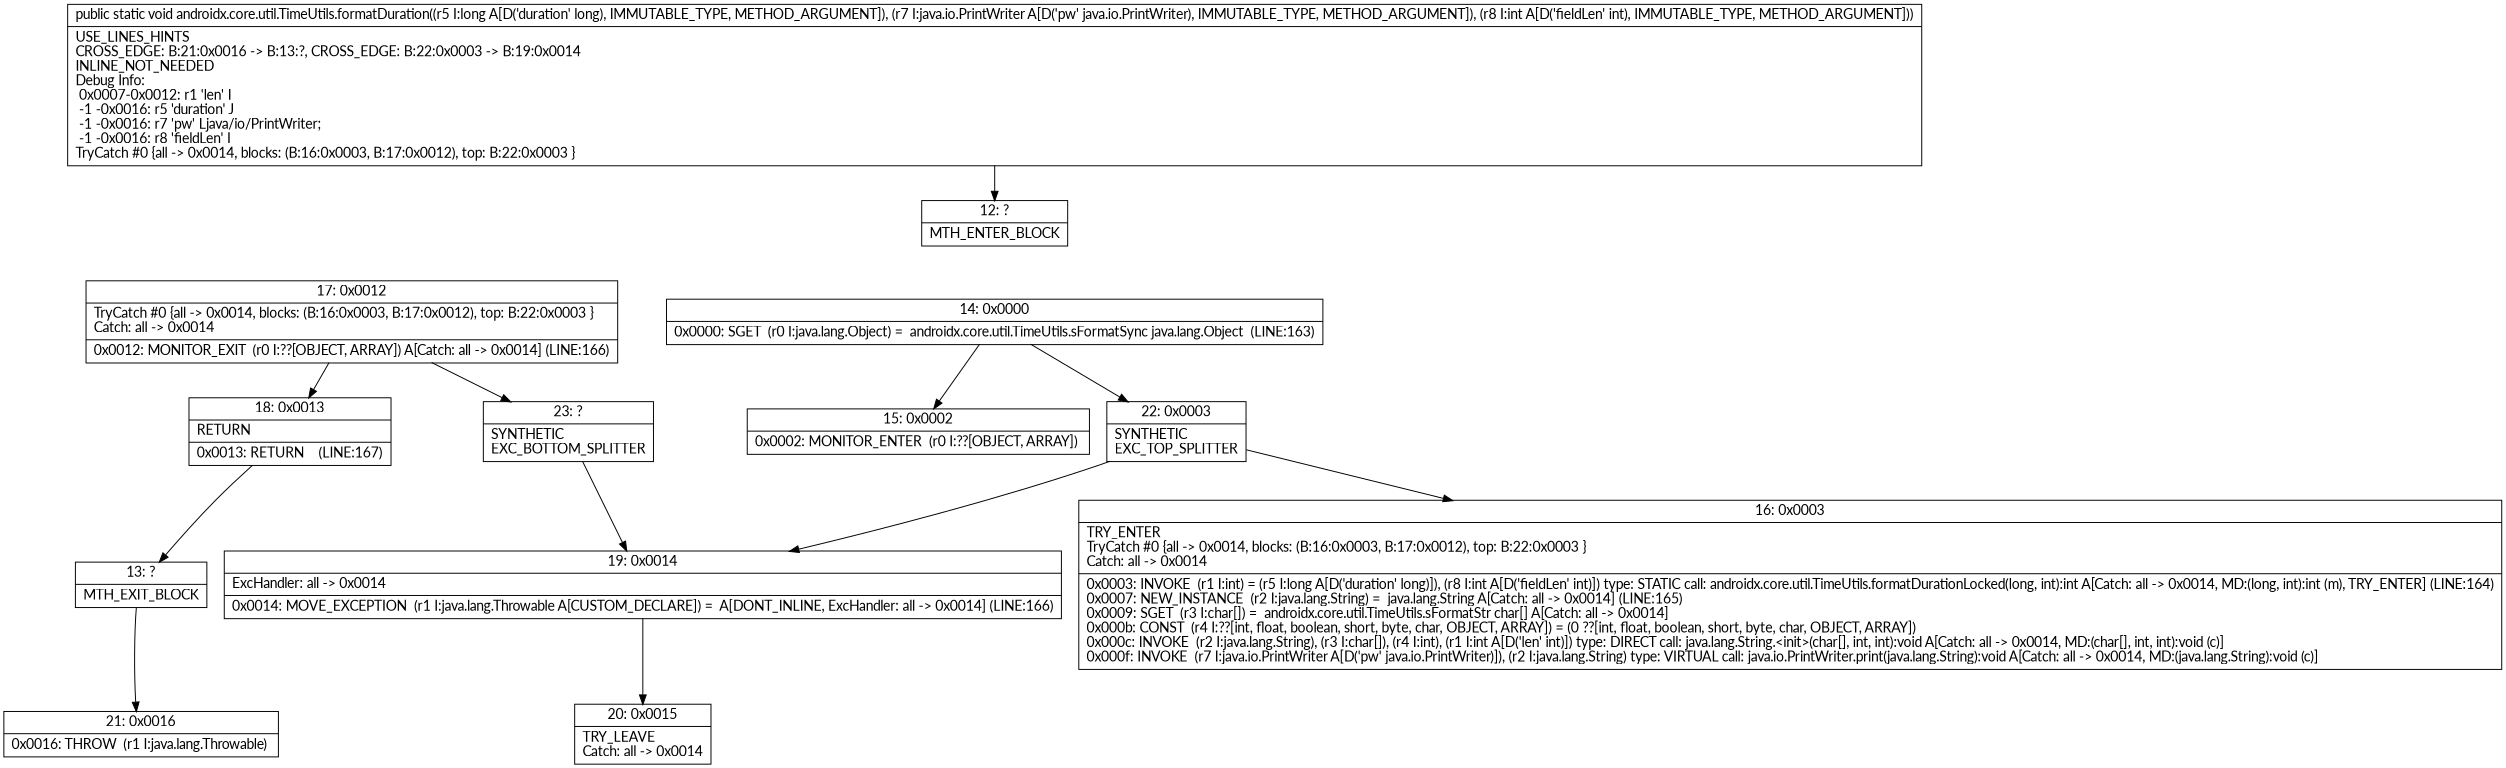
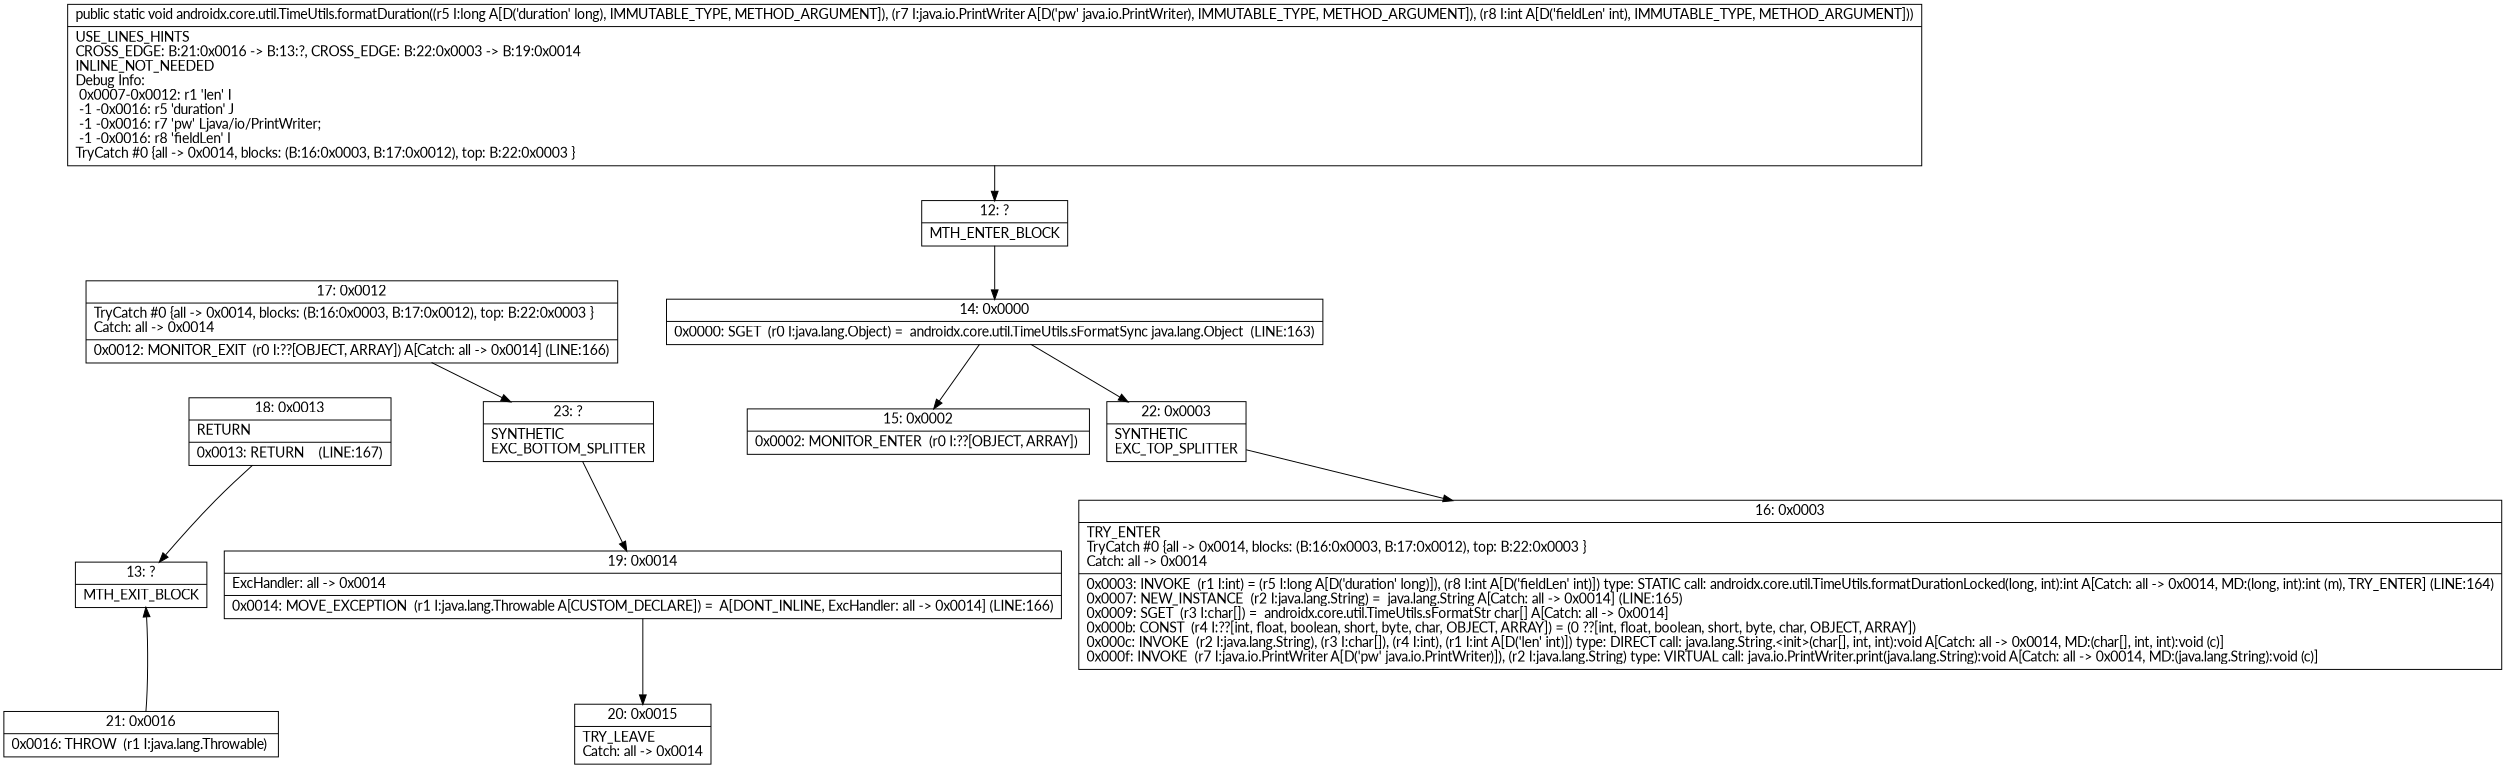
none -> (995, 268)
(321, 376) -> none
(955, 509) -> none
(135, 655) -> (148, 664)
